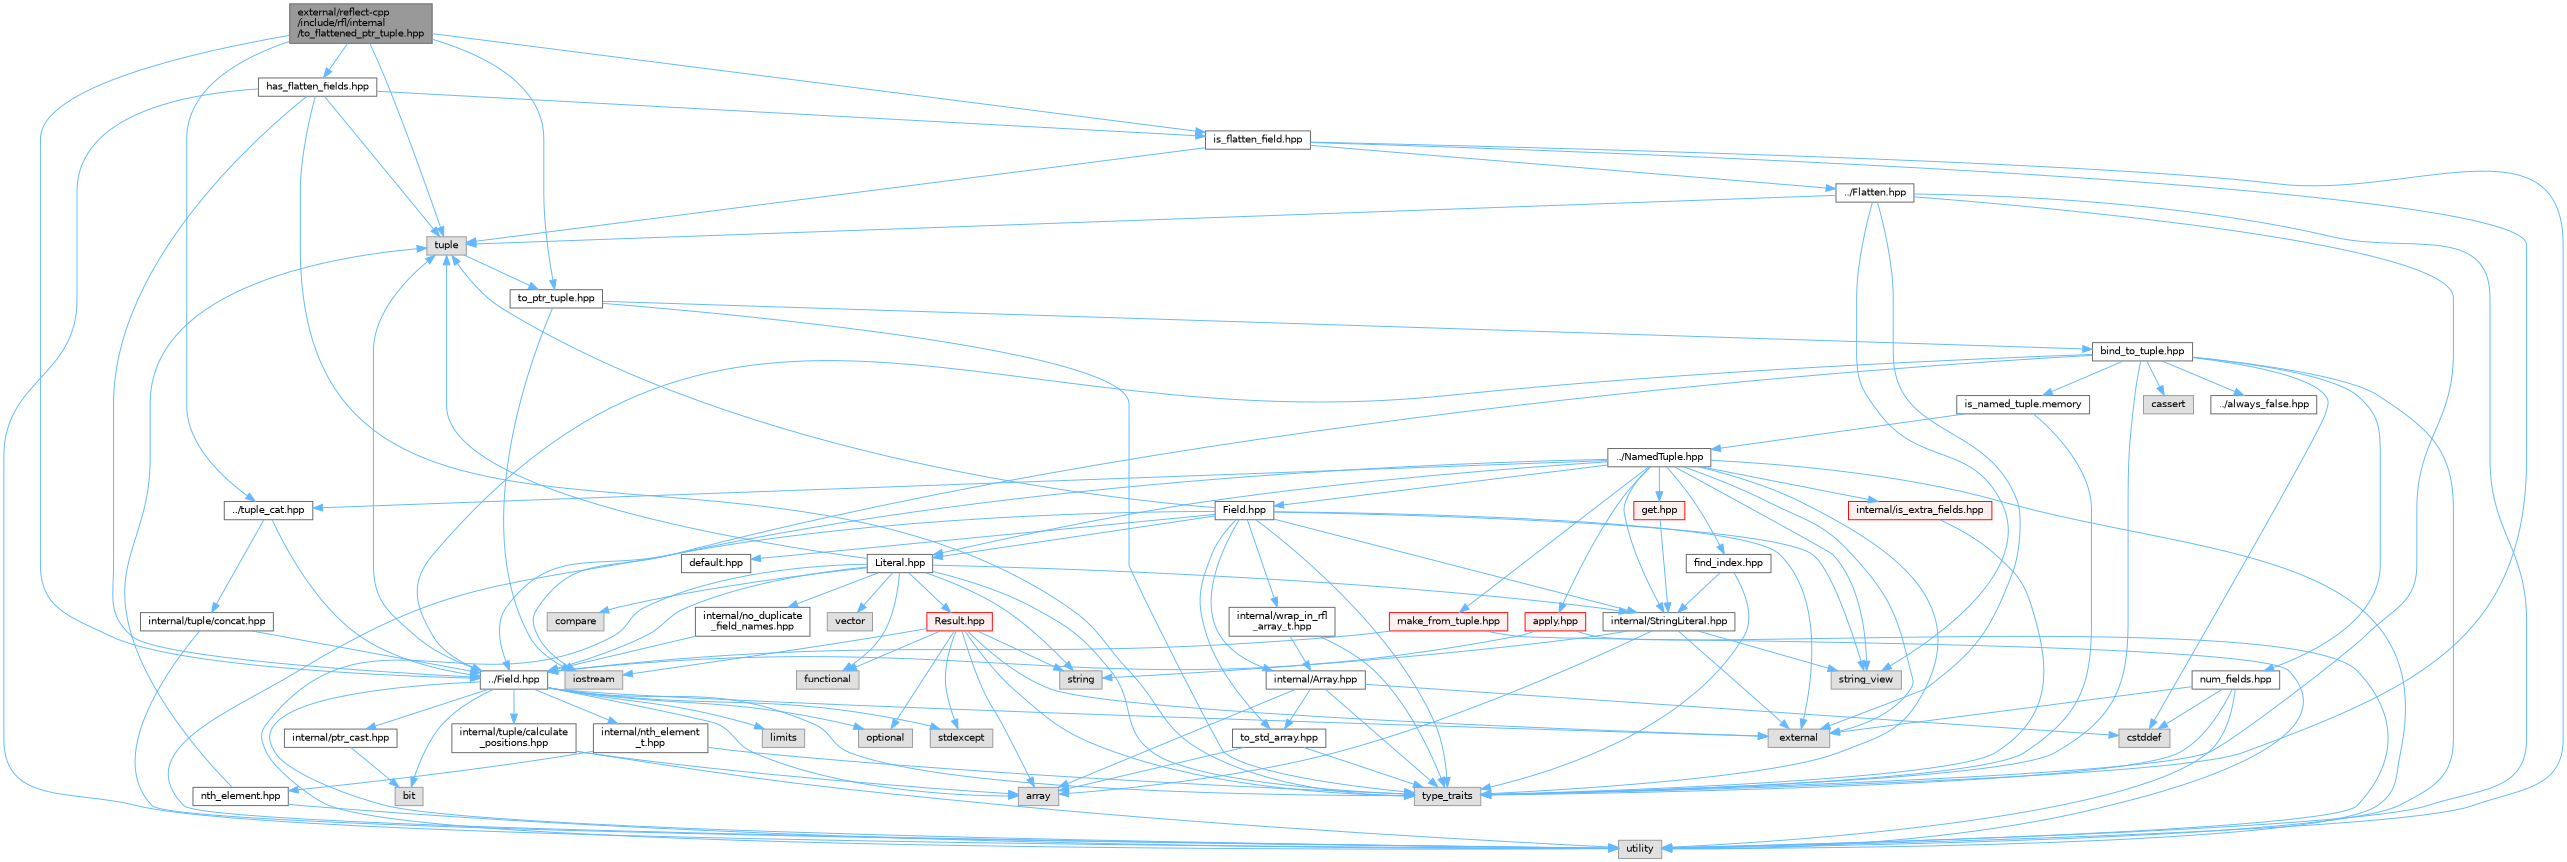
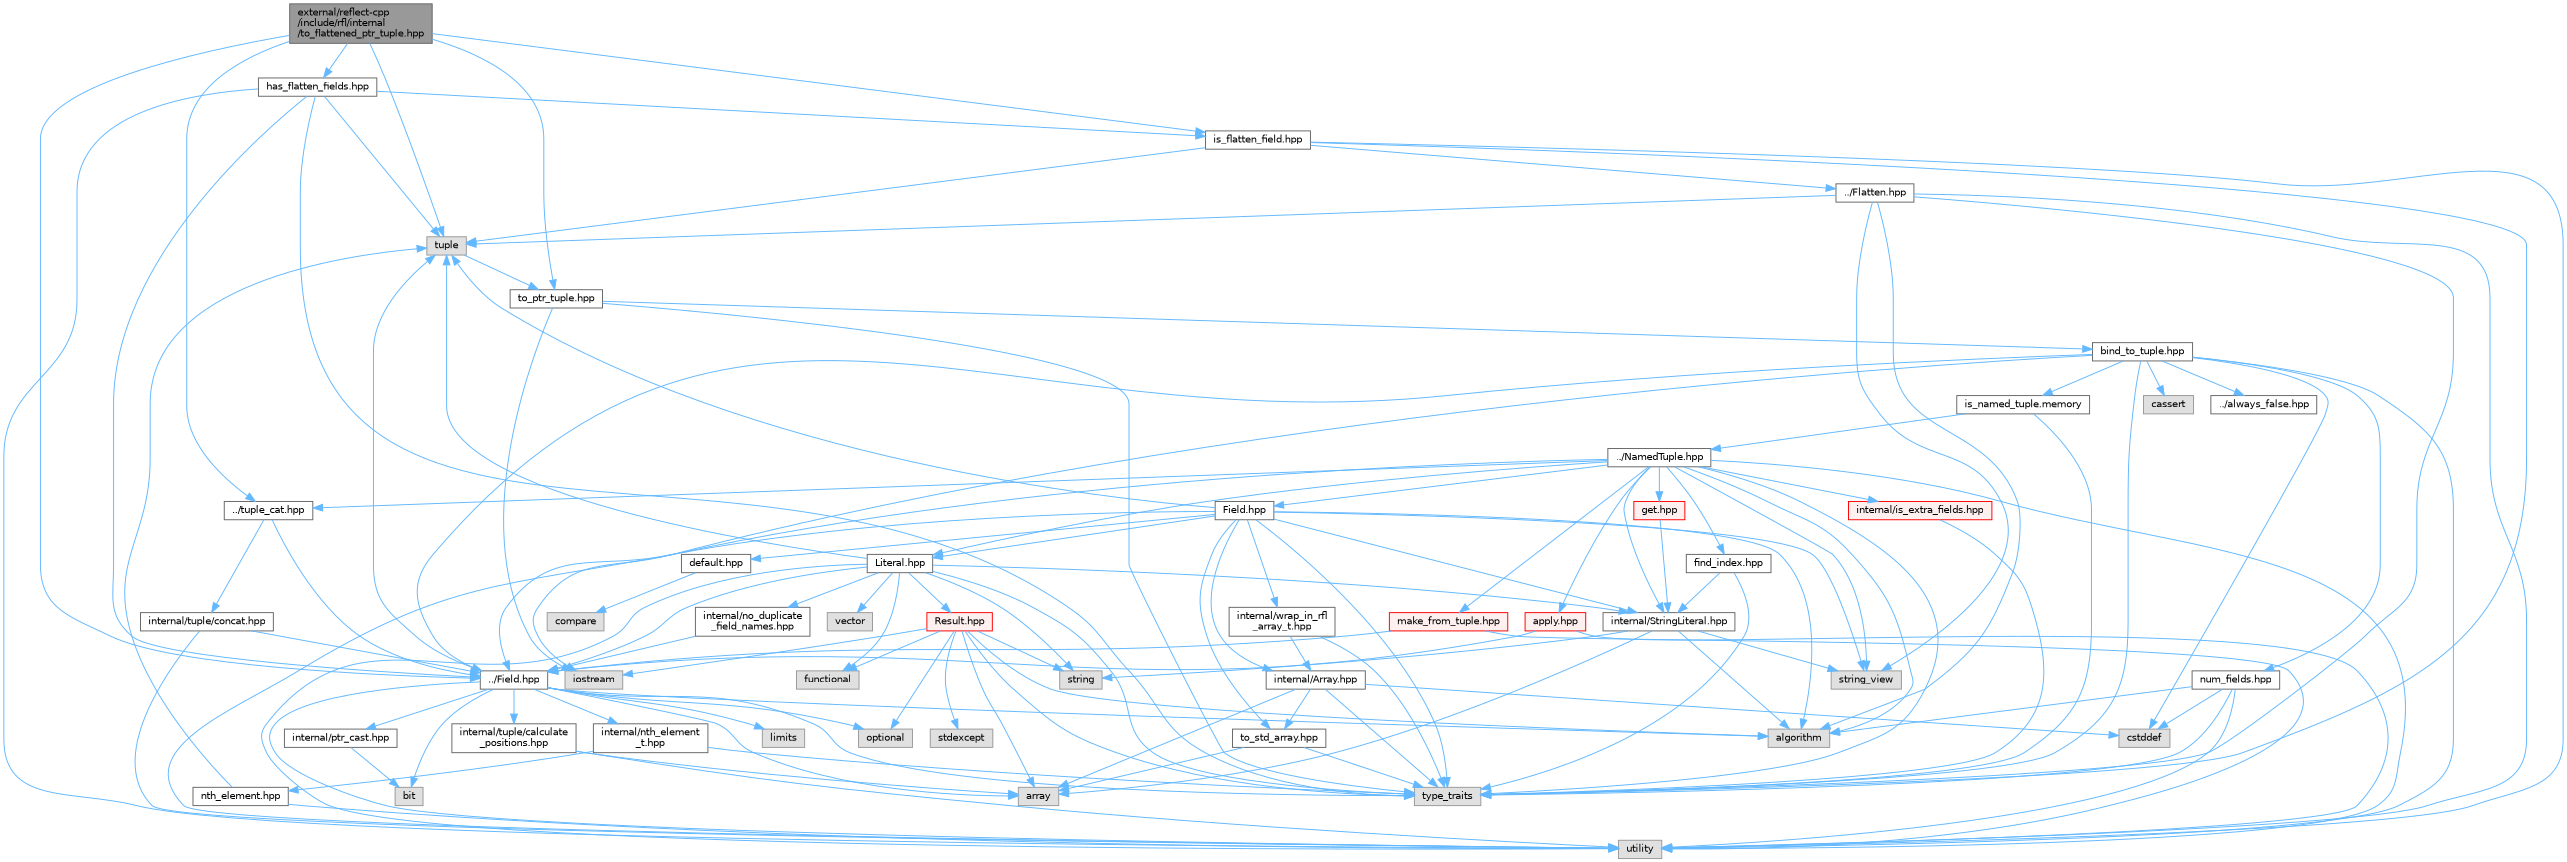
(731, 586) -> (650, 591)
(740, 703) -> none
(1799, 738) -> (1799, 738)
